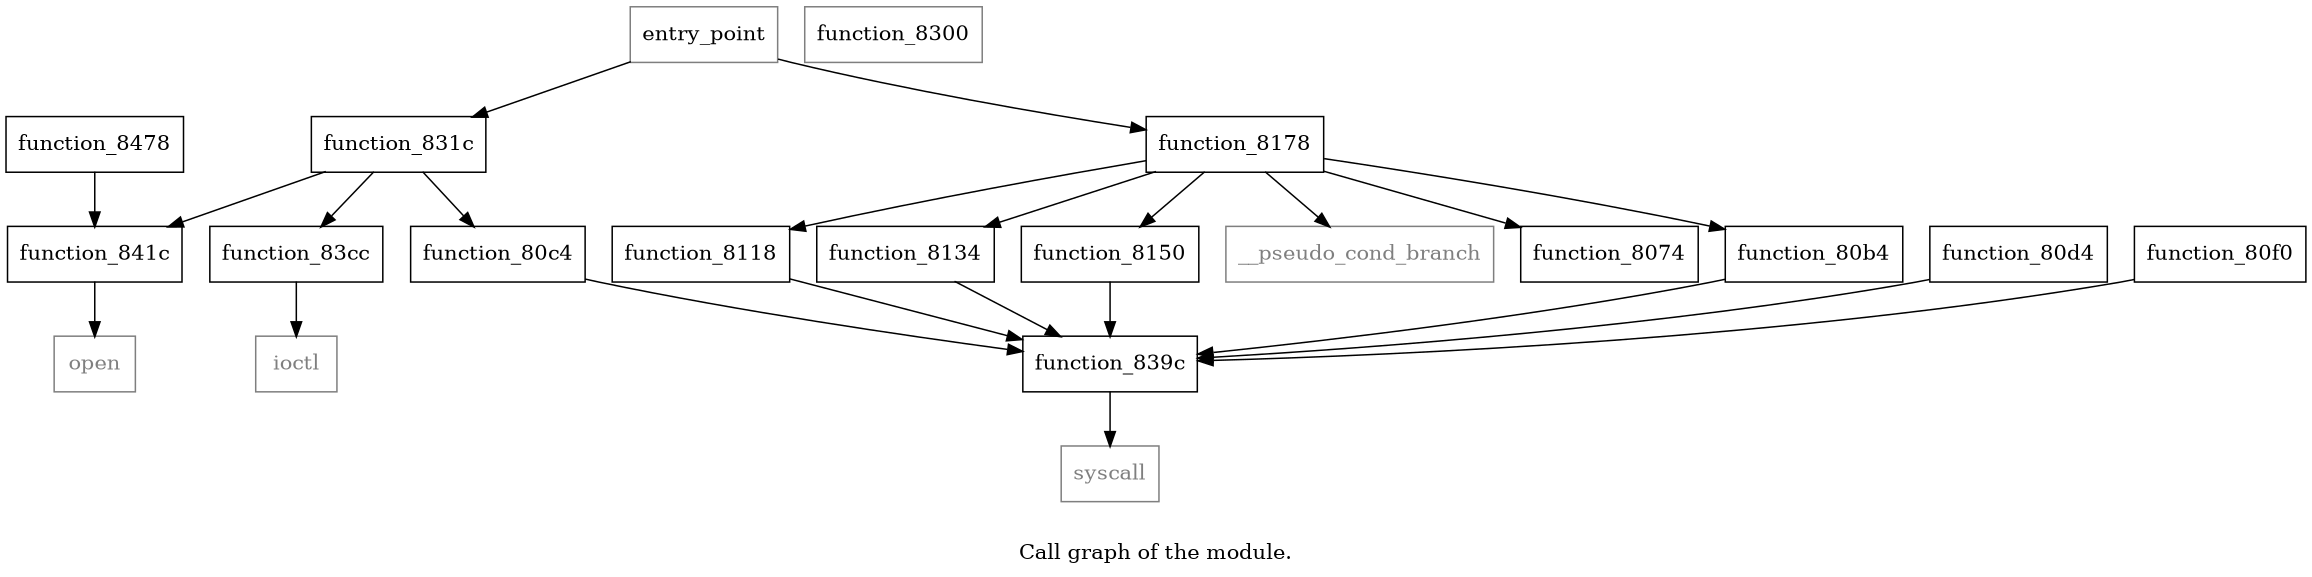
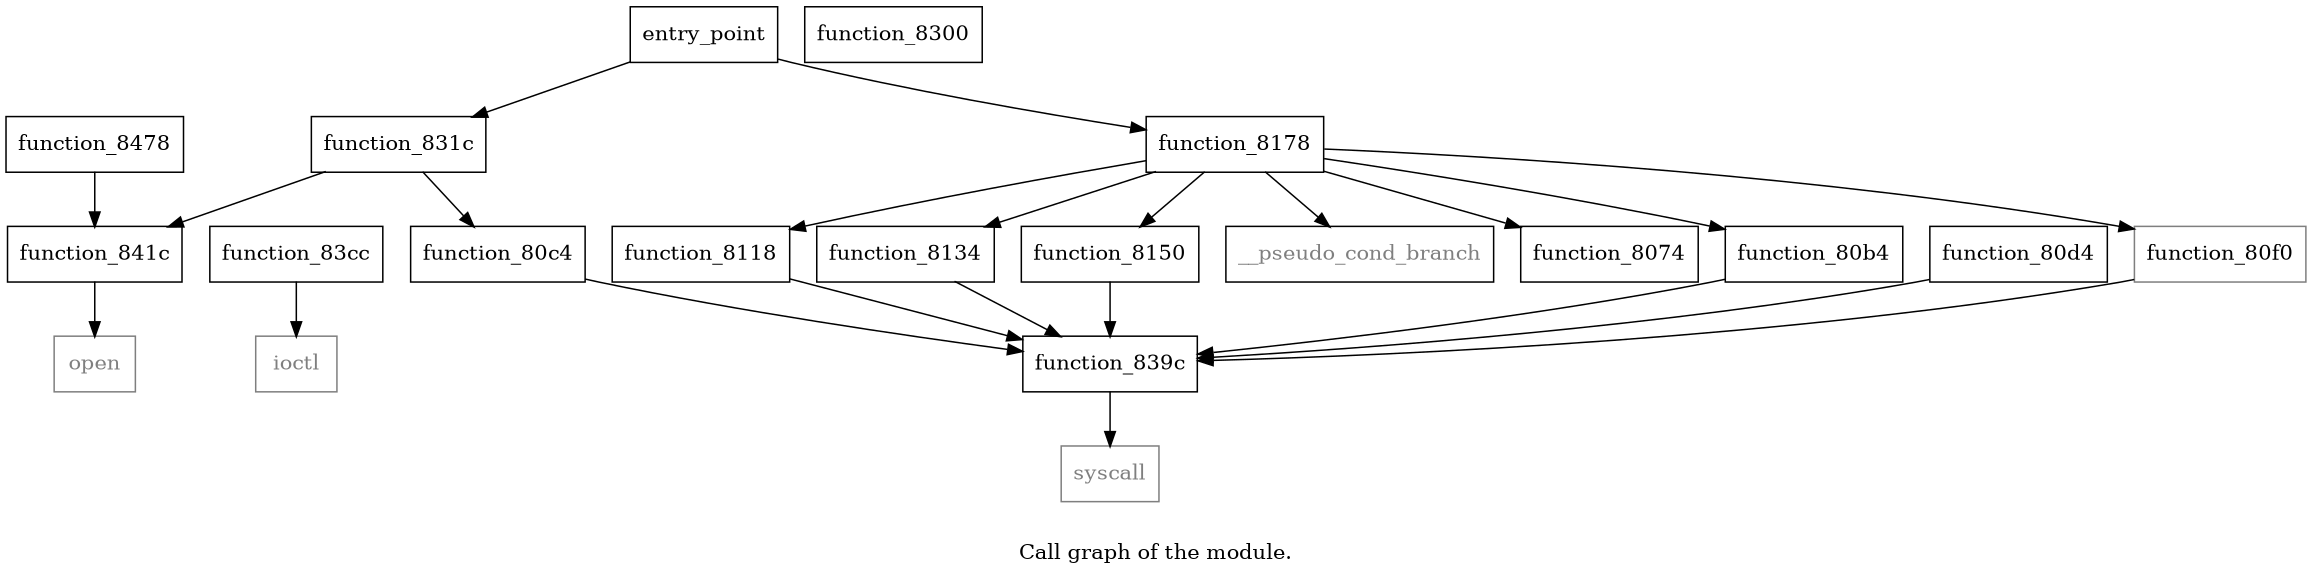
(704, 35) -> (704, 35)
(893, 35) -> (893, 35)
none -> (1723, 176)
(353, 194) -> none
(1360, 254) -> (1360, 254)
(2220, 254) -> (2220, 254)
